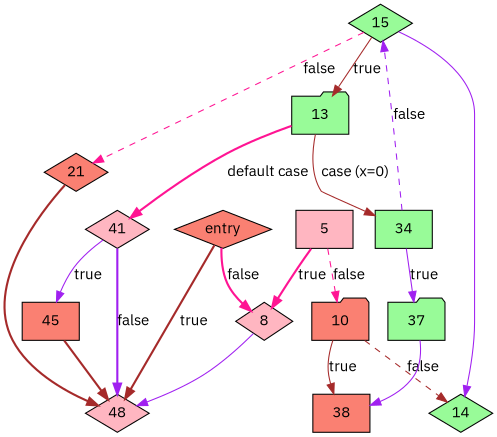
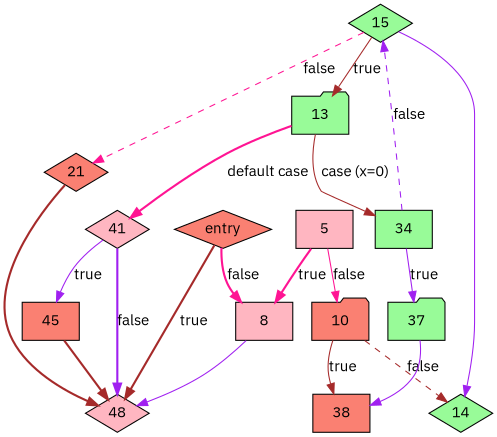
(331, 270) -> (331, 270)
(264, 321) -> (264, 321)
